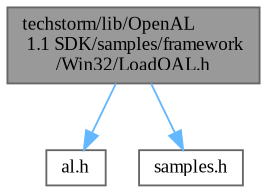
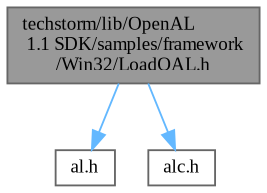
(191, 168) -> (182, 168)
